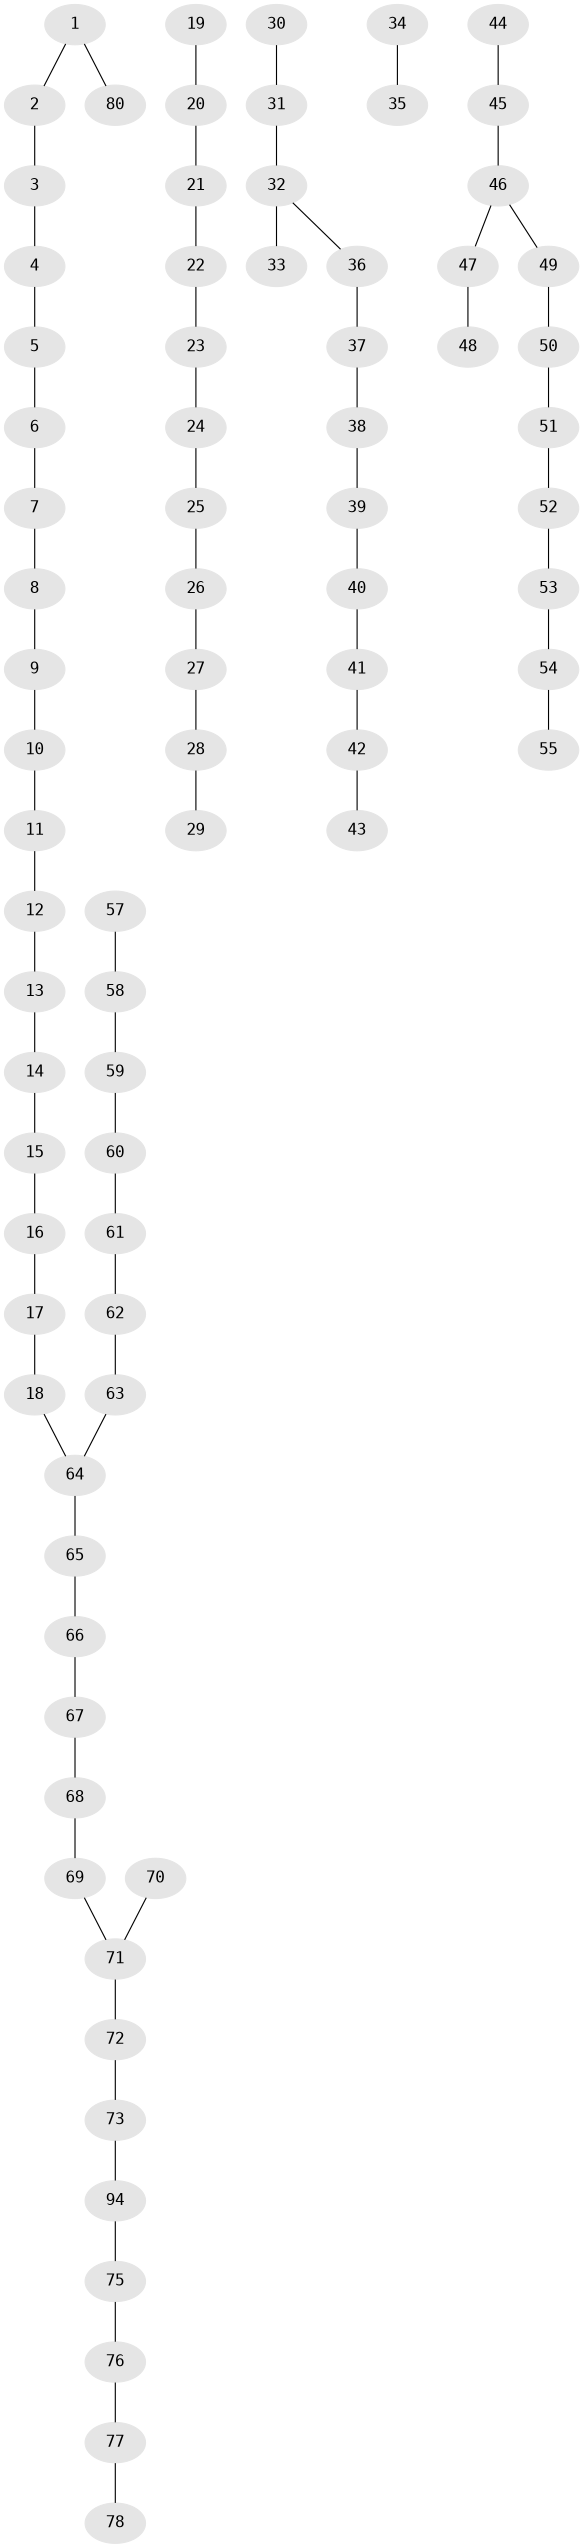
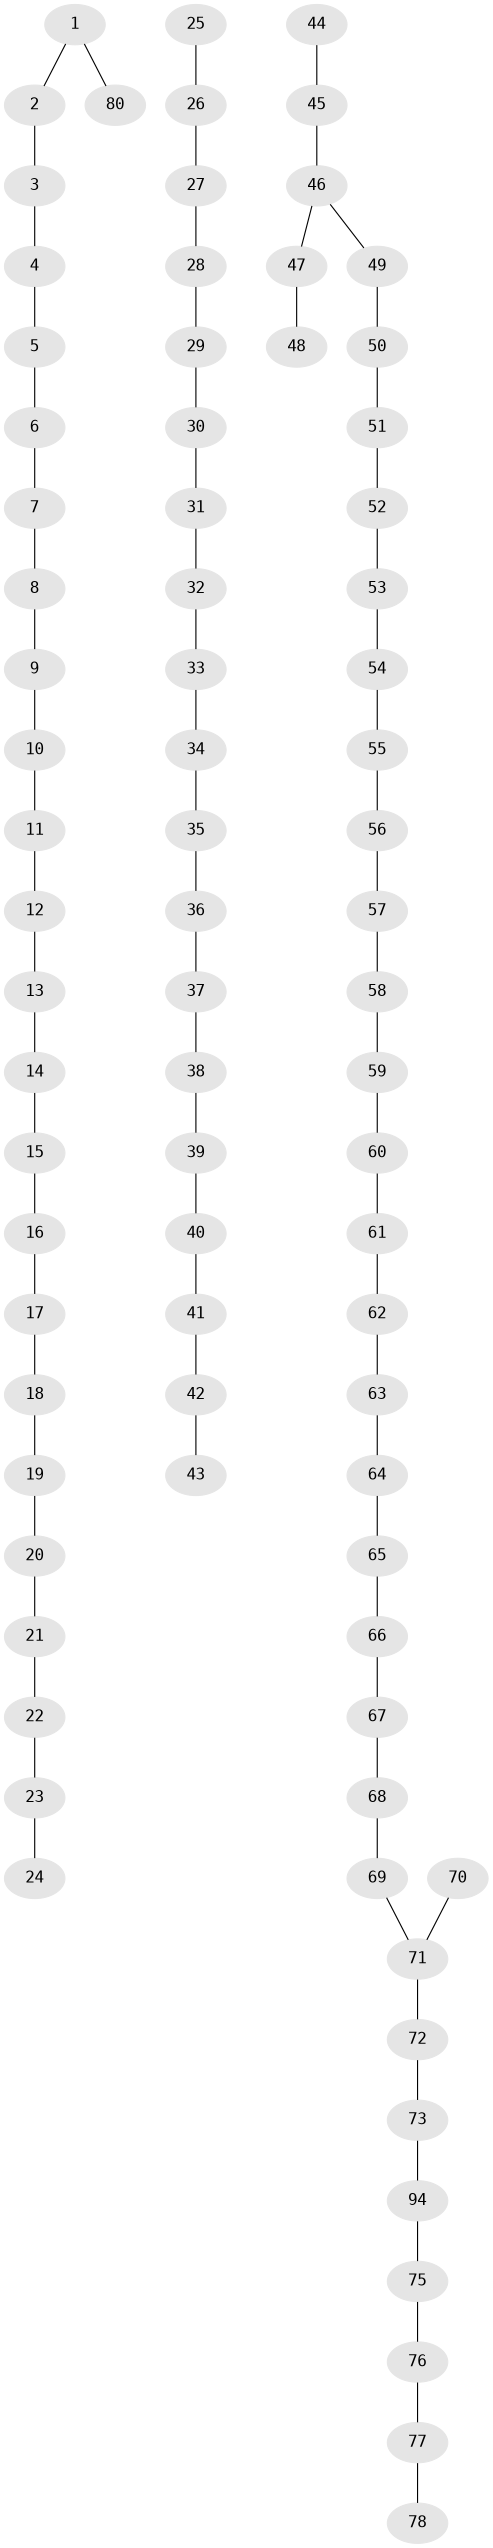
(317, 226) -> (196, 871)
none -> (196, 387)
(196, 468) -> none
none -> (196, 710)
none -> (377, 831)
(55, 1435) -> (35, 1435)
